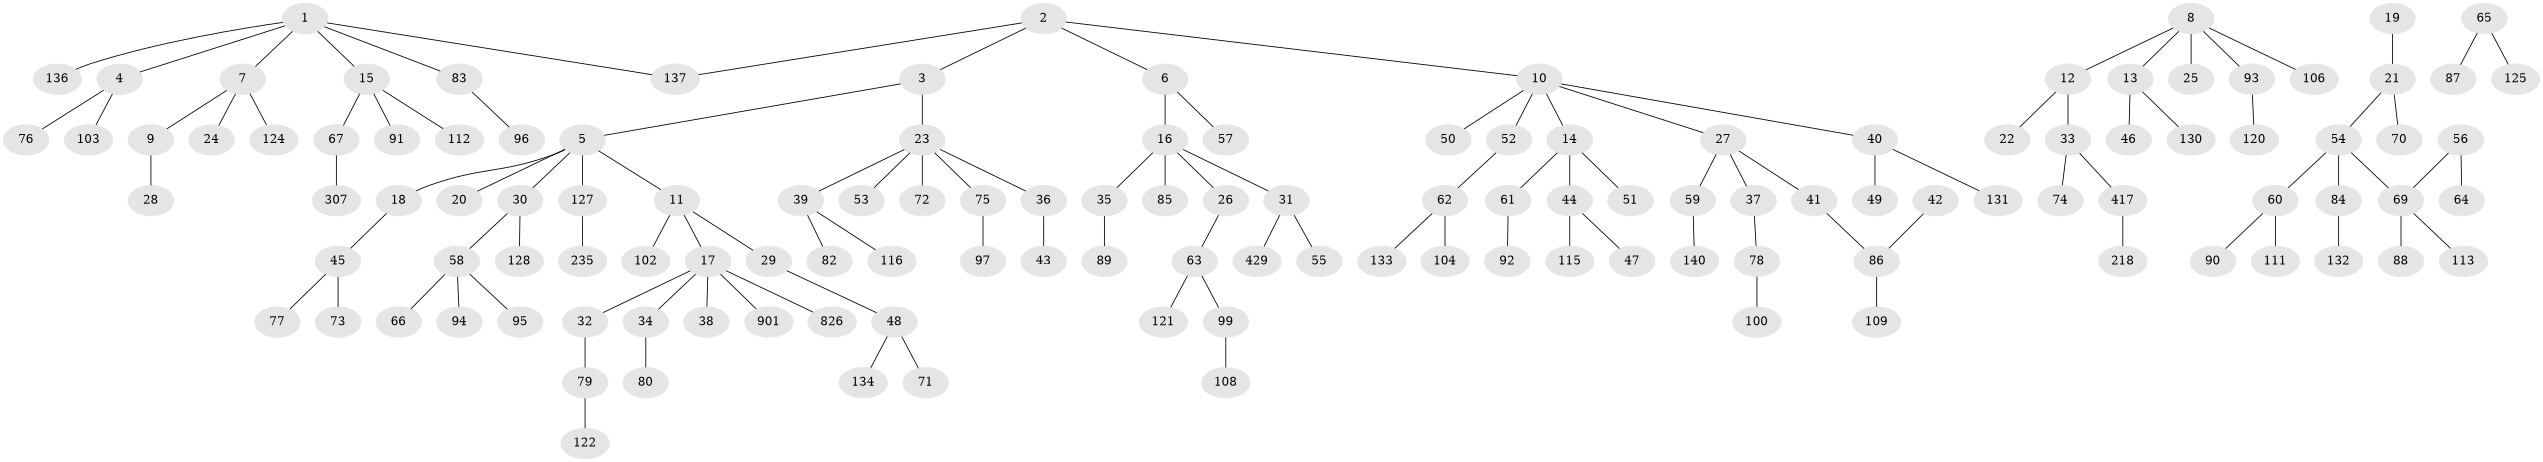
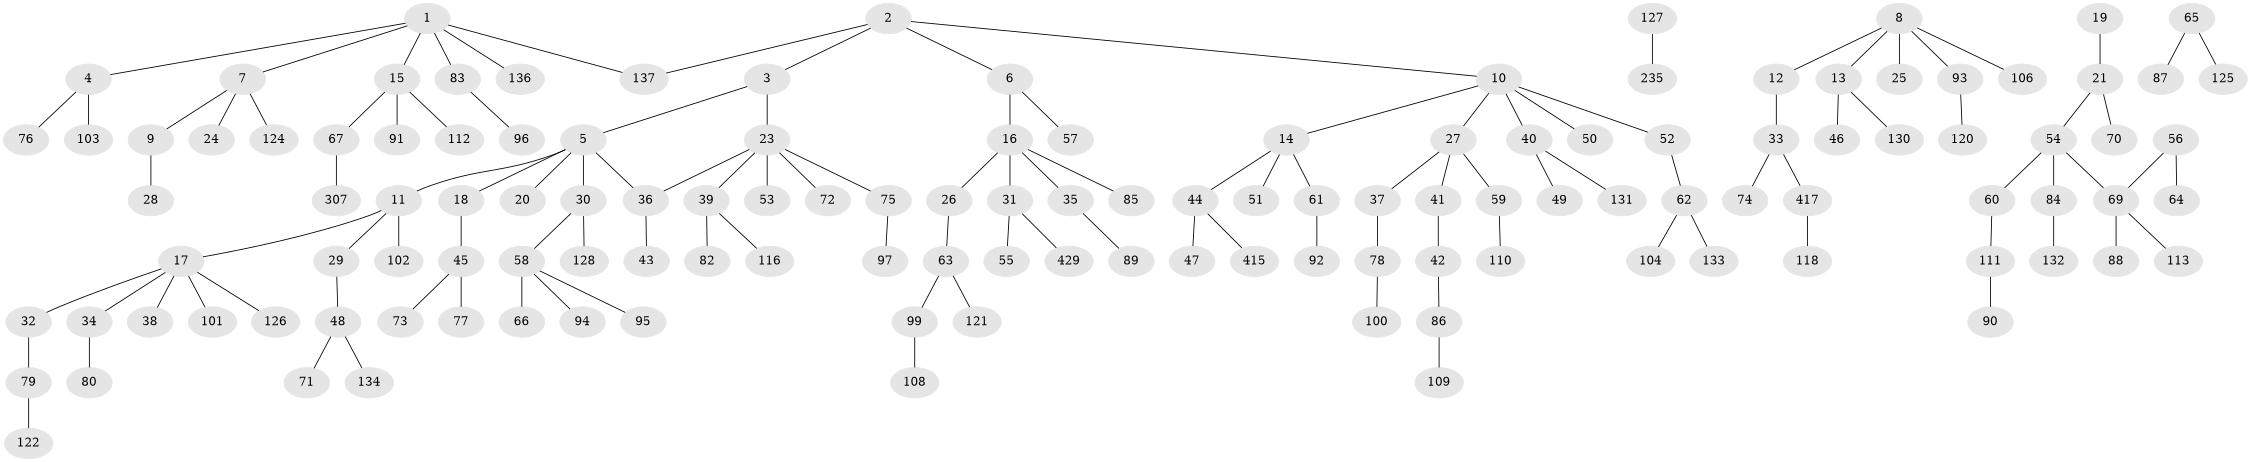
(2007, 140) -> none
(583, 170) -> (615, 170)
(1845, 231) -> (1438, 231)
(2244, 231) -> (1990, 292)
(1570, 261) -> (1254, 261)
(1695, 261) -> (1501, 261)
(2123, 261) -> (1808, 261)
(769, 322) -> (212, 322)
(832, 322) -> (276, 322)
